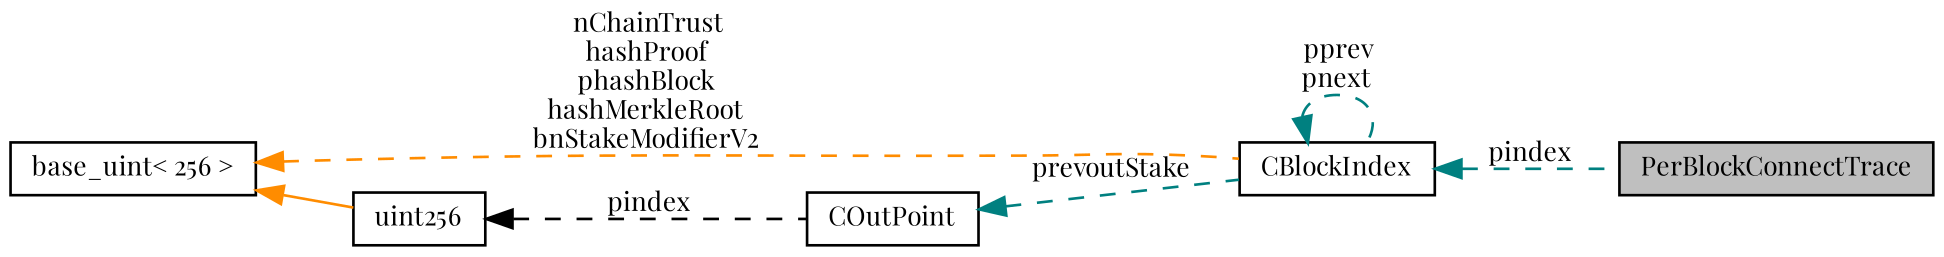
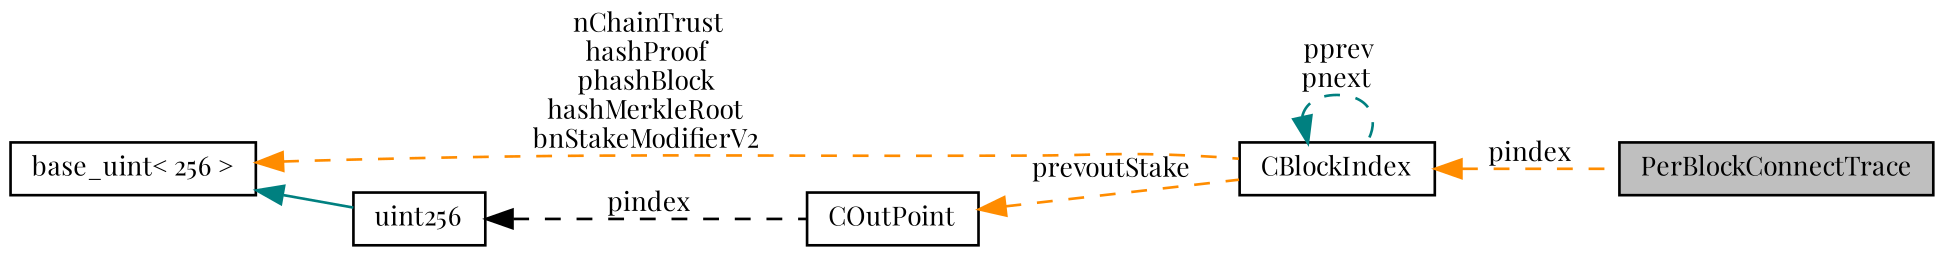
(1541, 169) -> (1541, 169)
(1122, 193) -> (1122, 193)
(318, 201) -> (318, 201)
